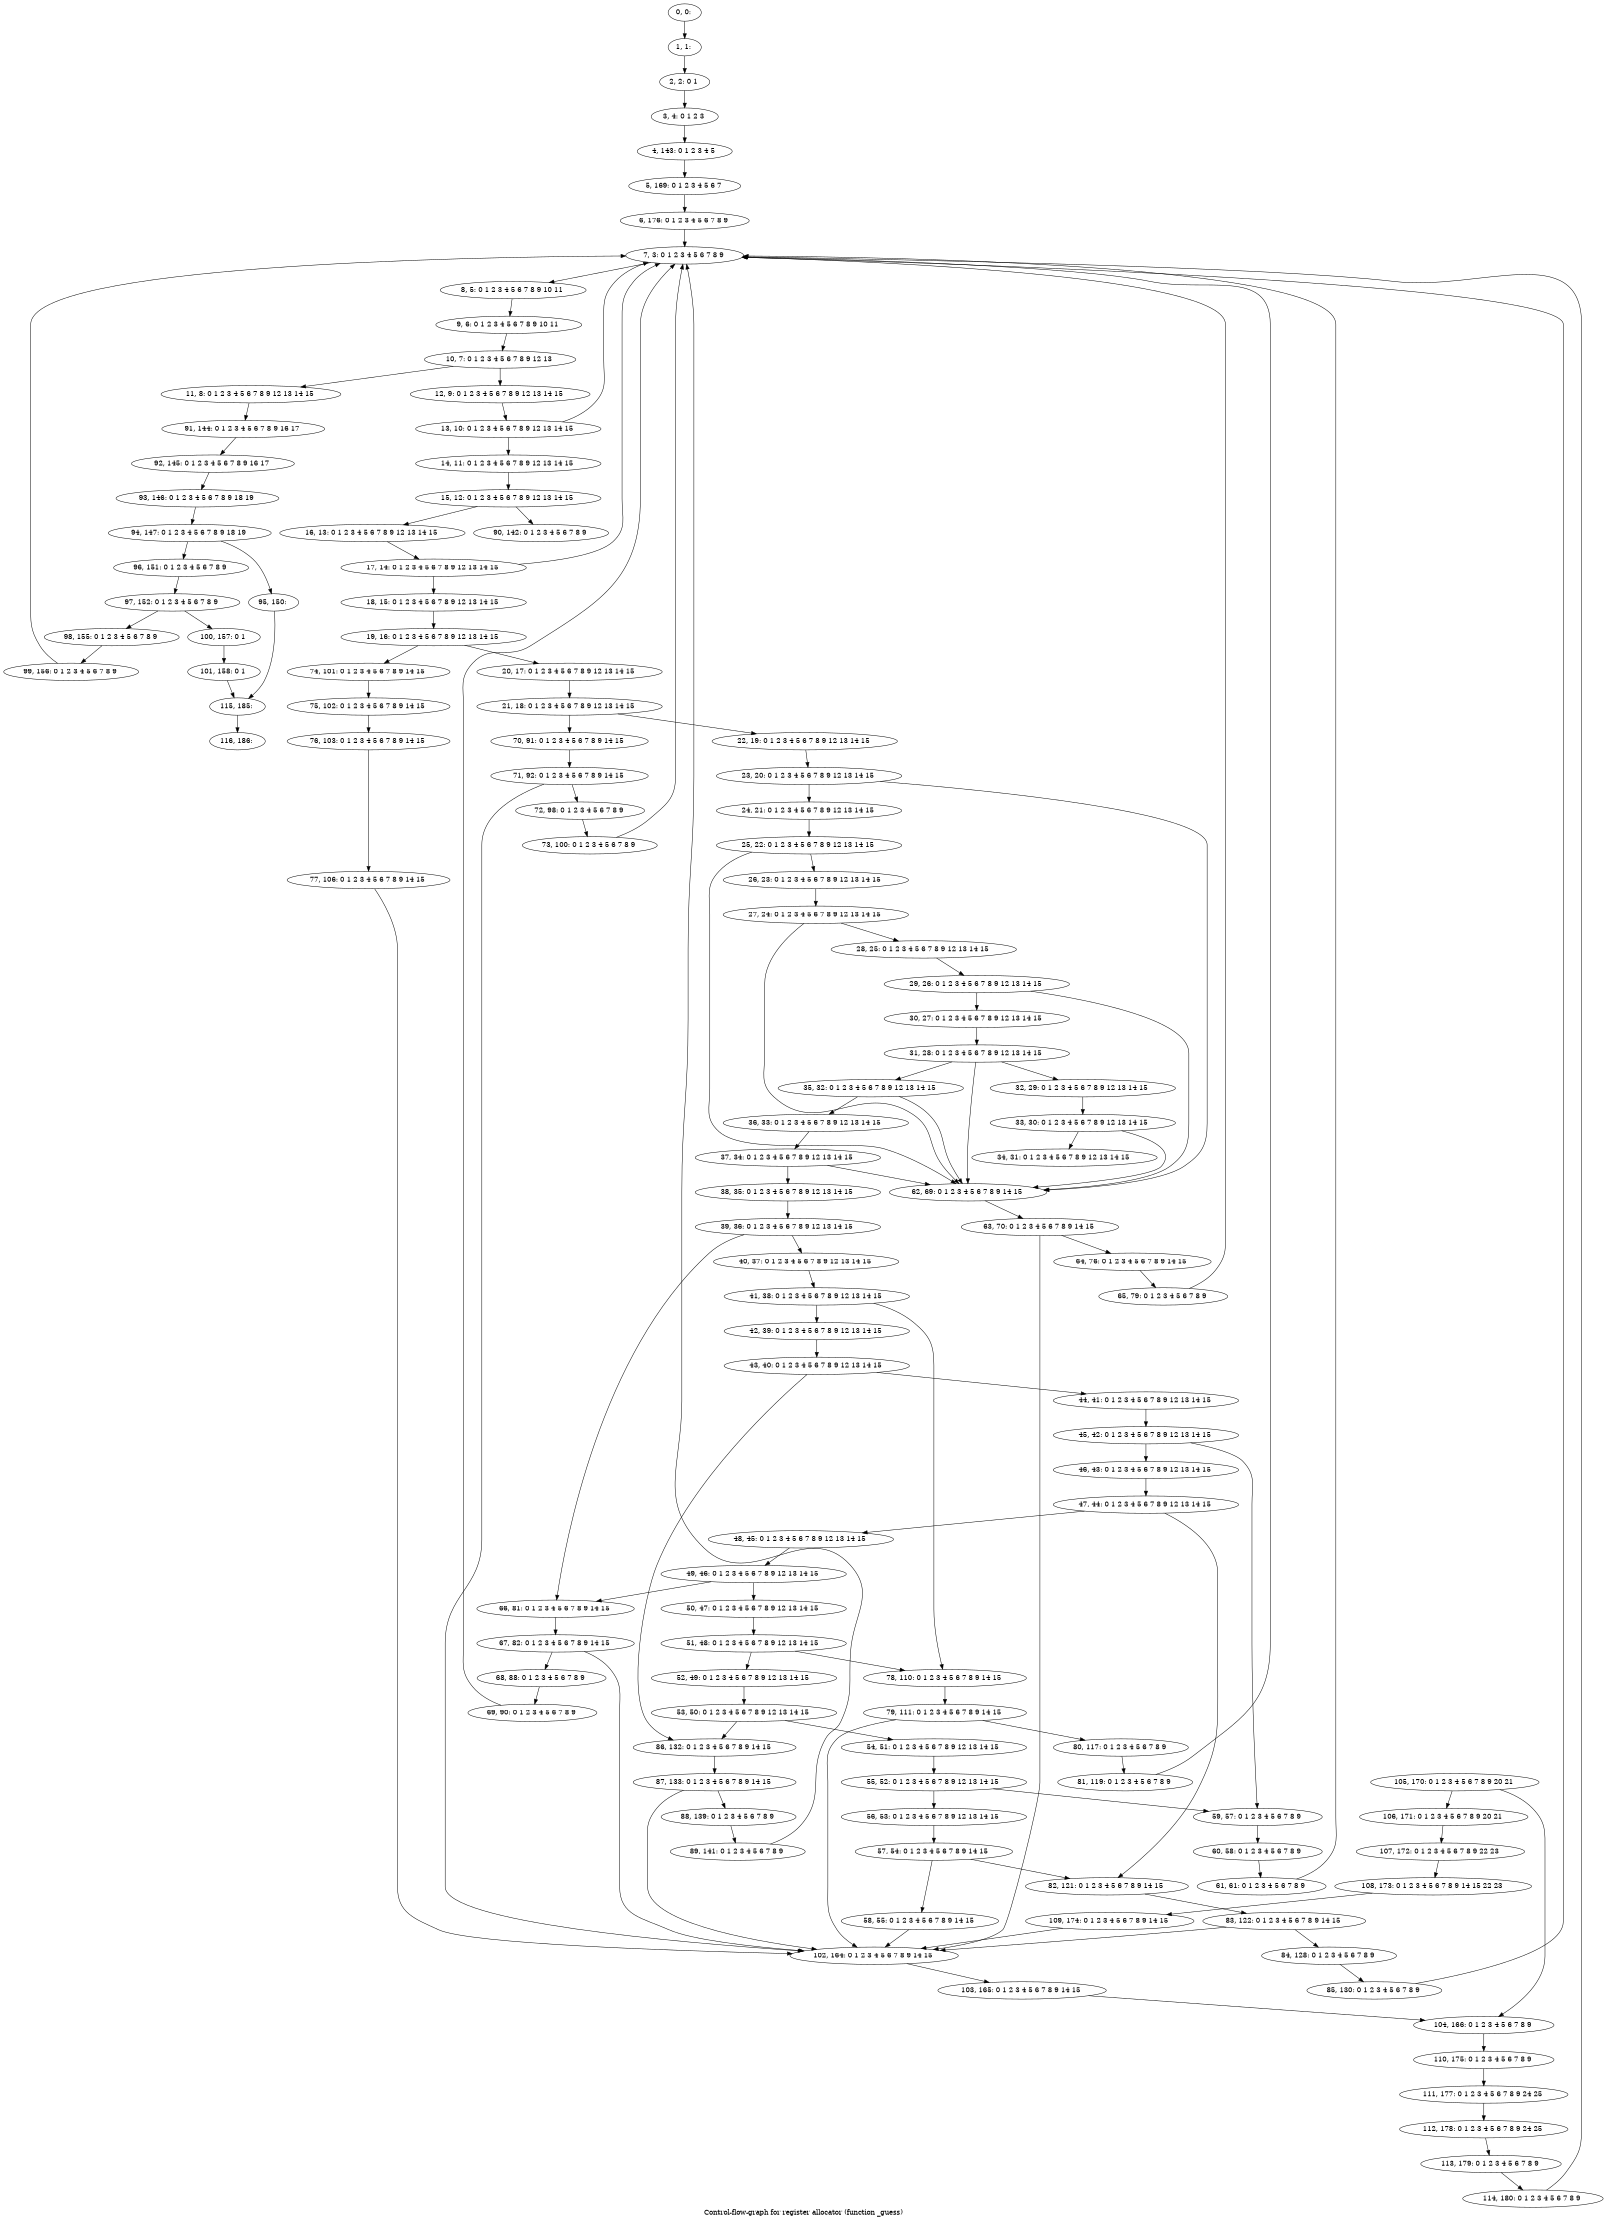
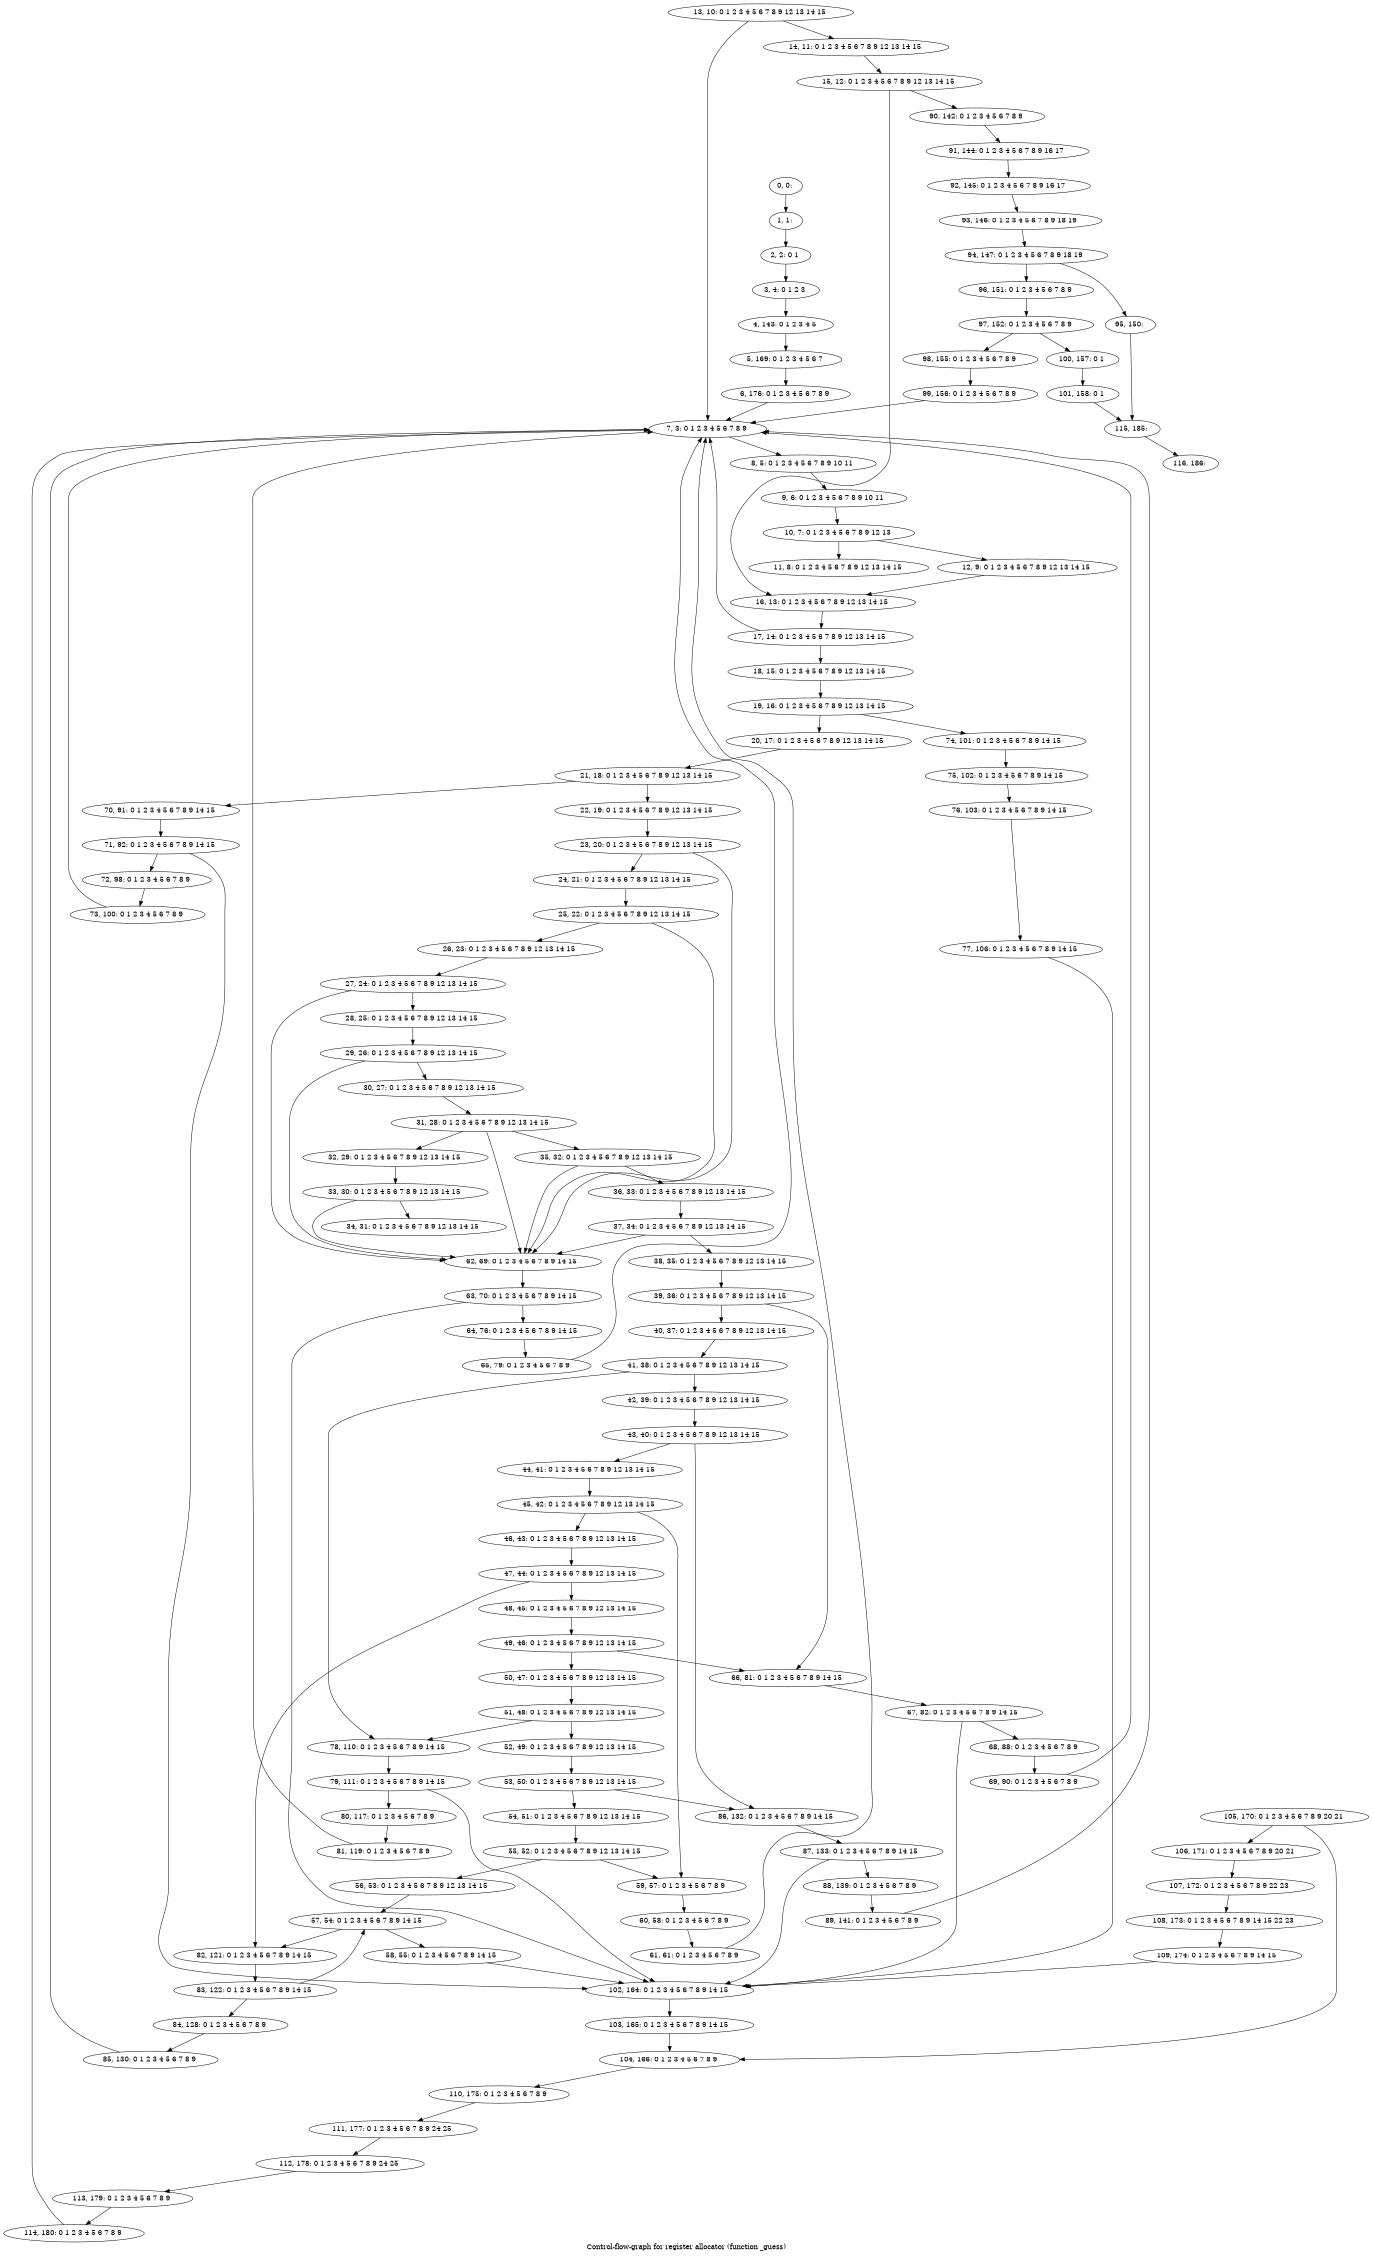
(248, 409) -> (991, 132)
(504, 409) -> (928, 585)
(1086, 1939) -> (338, 1967)
